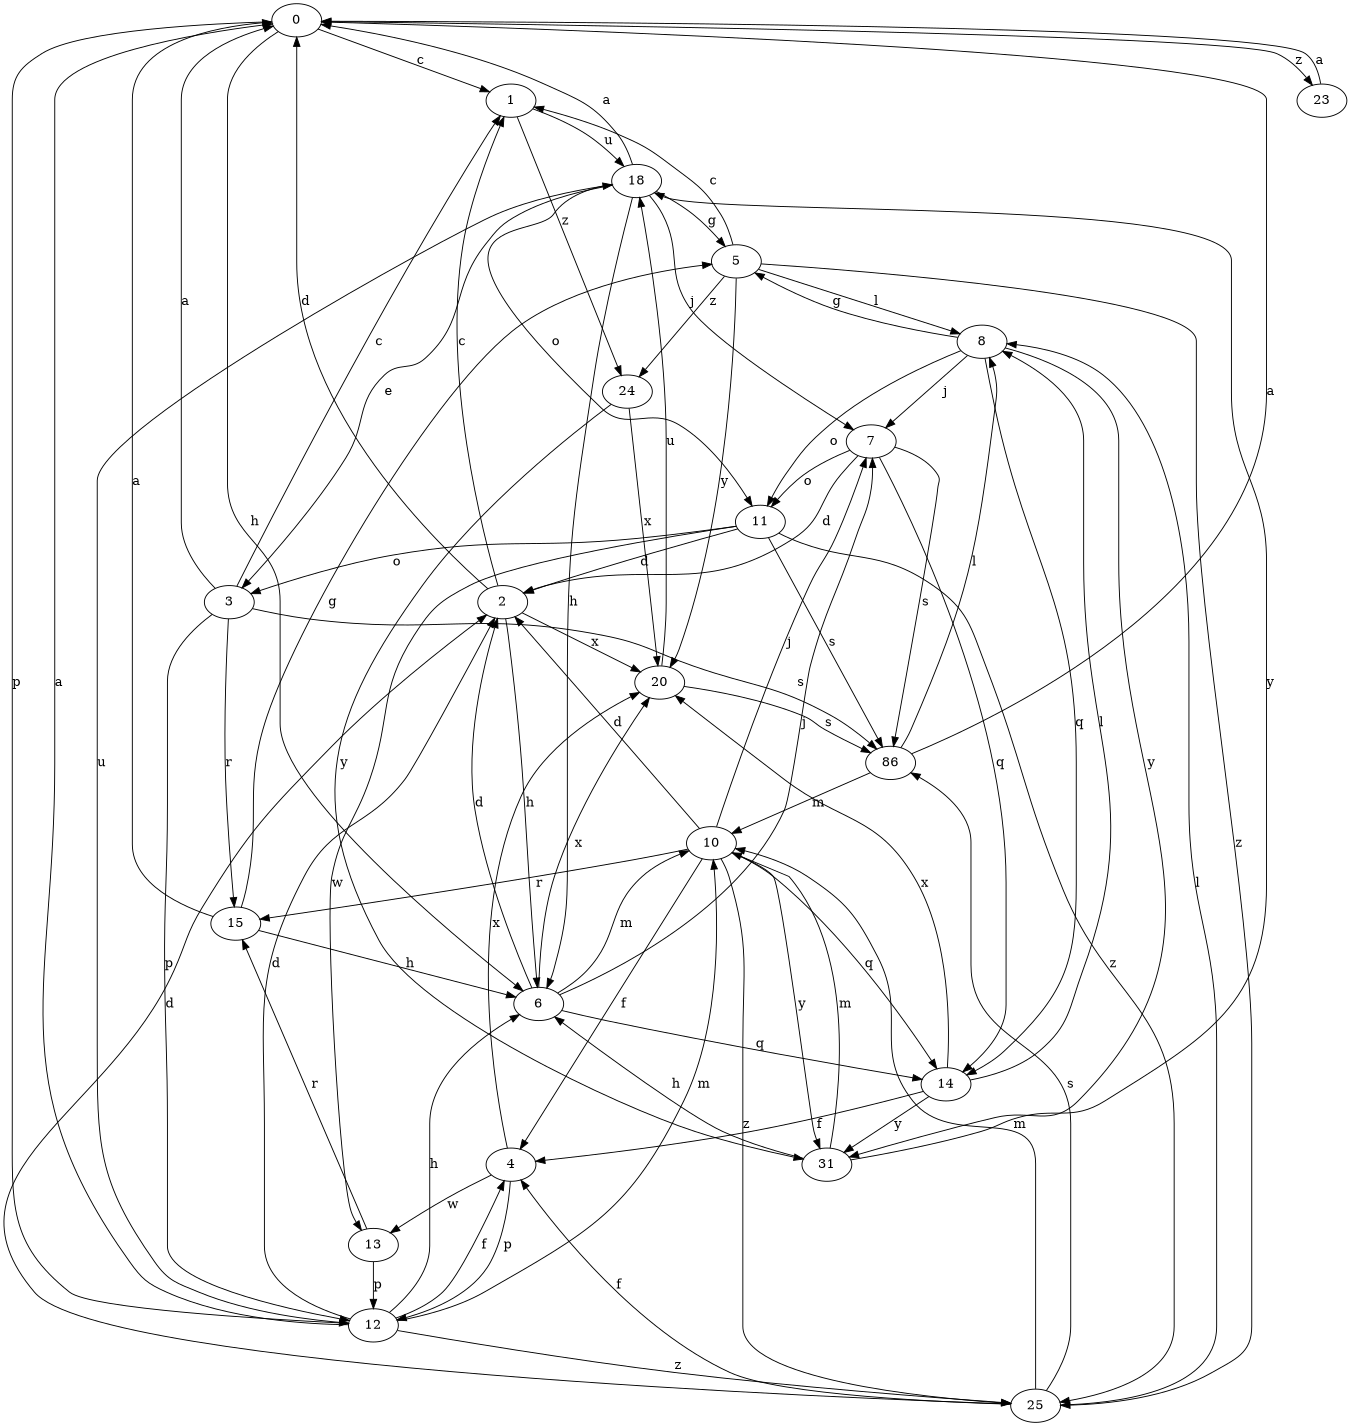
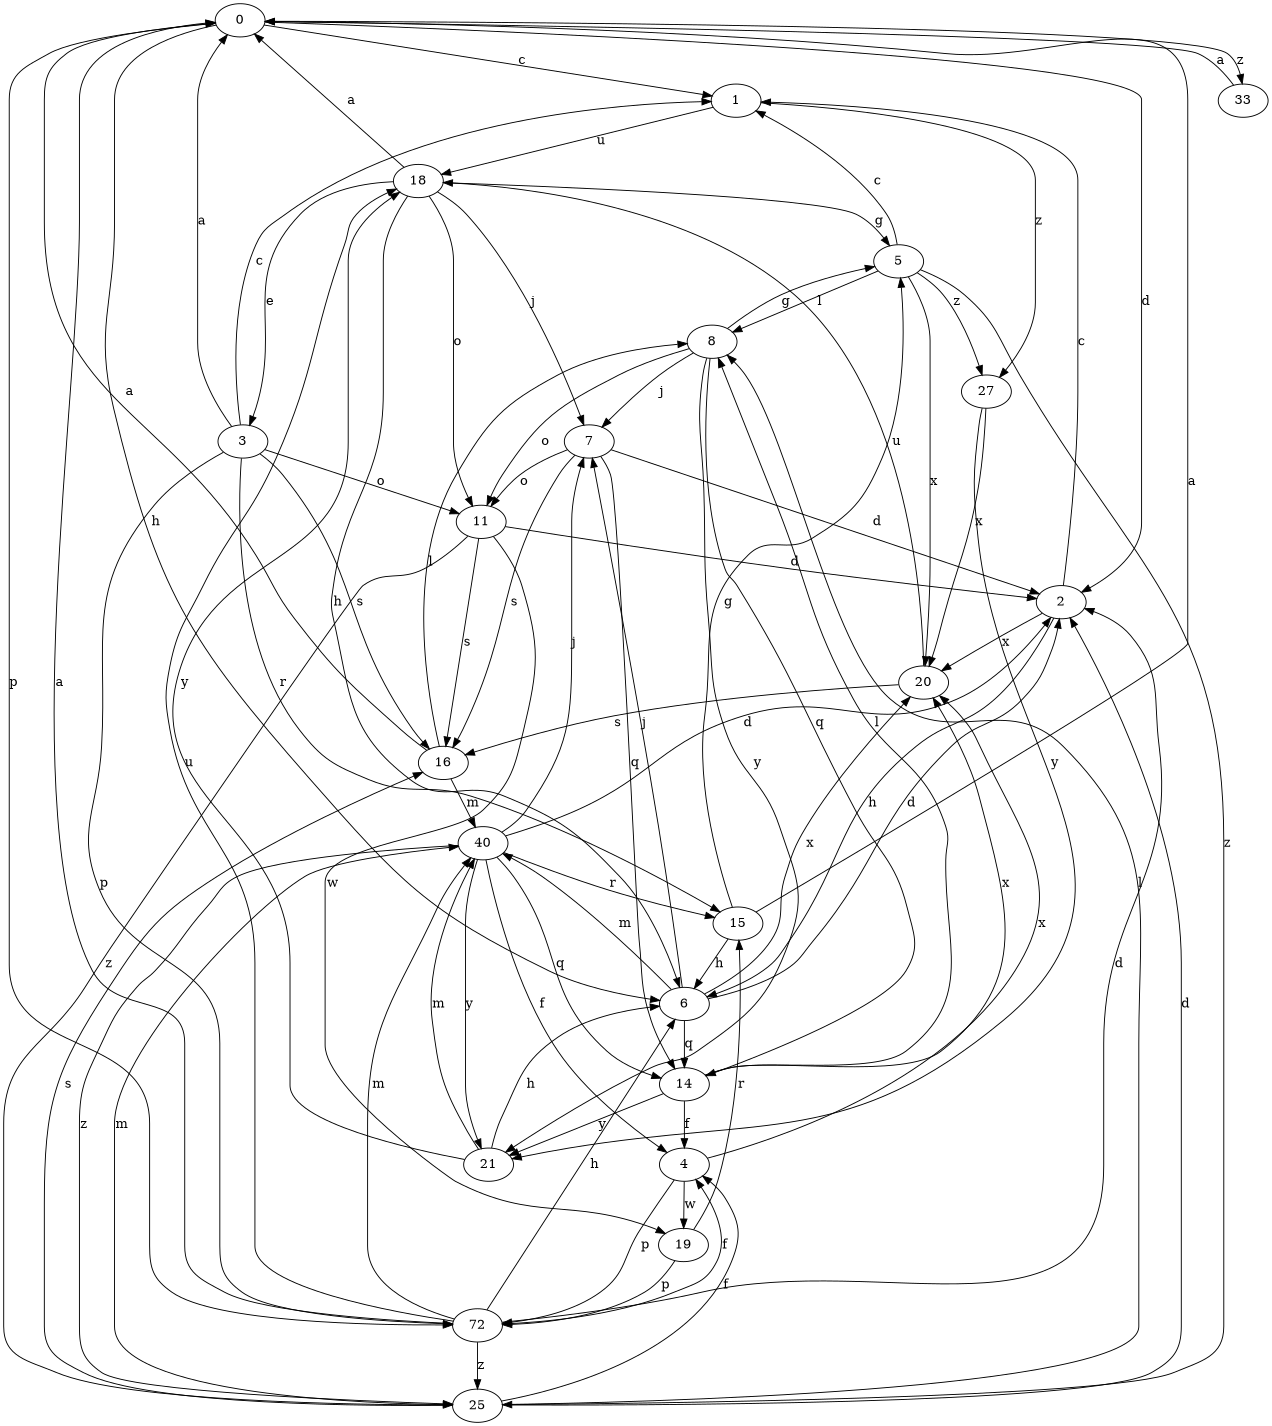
(1322, 101) -> (1243, 101)
(313, 347) -> (960, 63)
(627, 392) -> (986, 392)
(725, 482) -> (934, 482)
(496, 544) -> (358, 480)
(891, 763) -> (443, 763)
(711, 843) -> (483, 843)
(827, 1165) -> (489, 1165)
(373, 1245) -> (683, 1245)
(373, 1325) -> (478, 1325)
